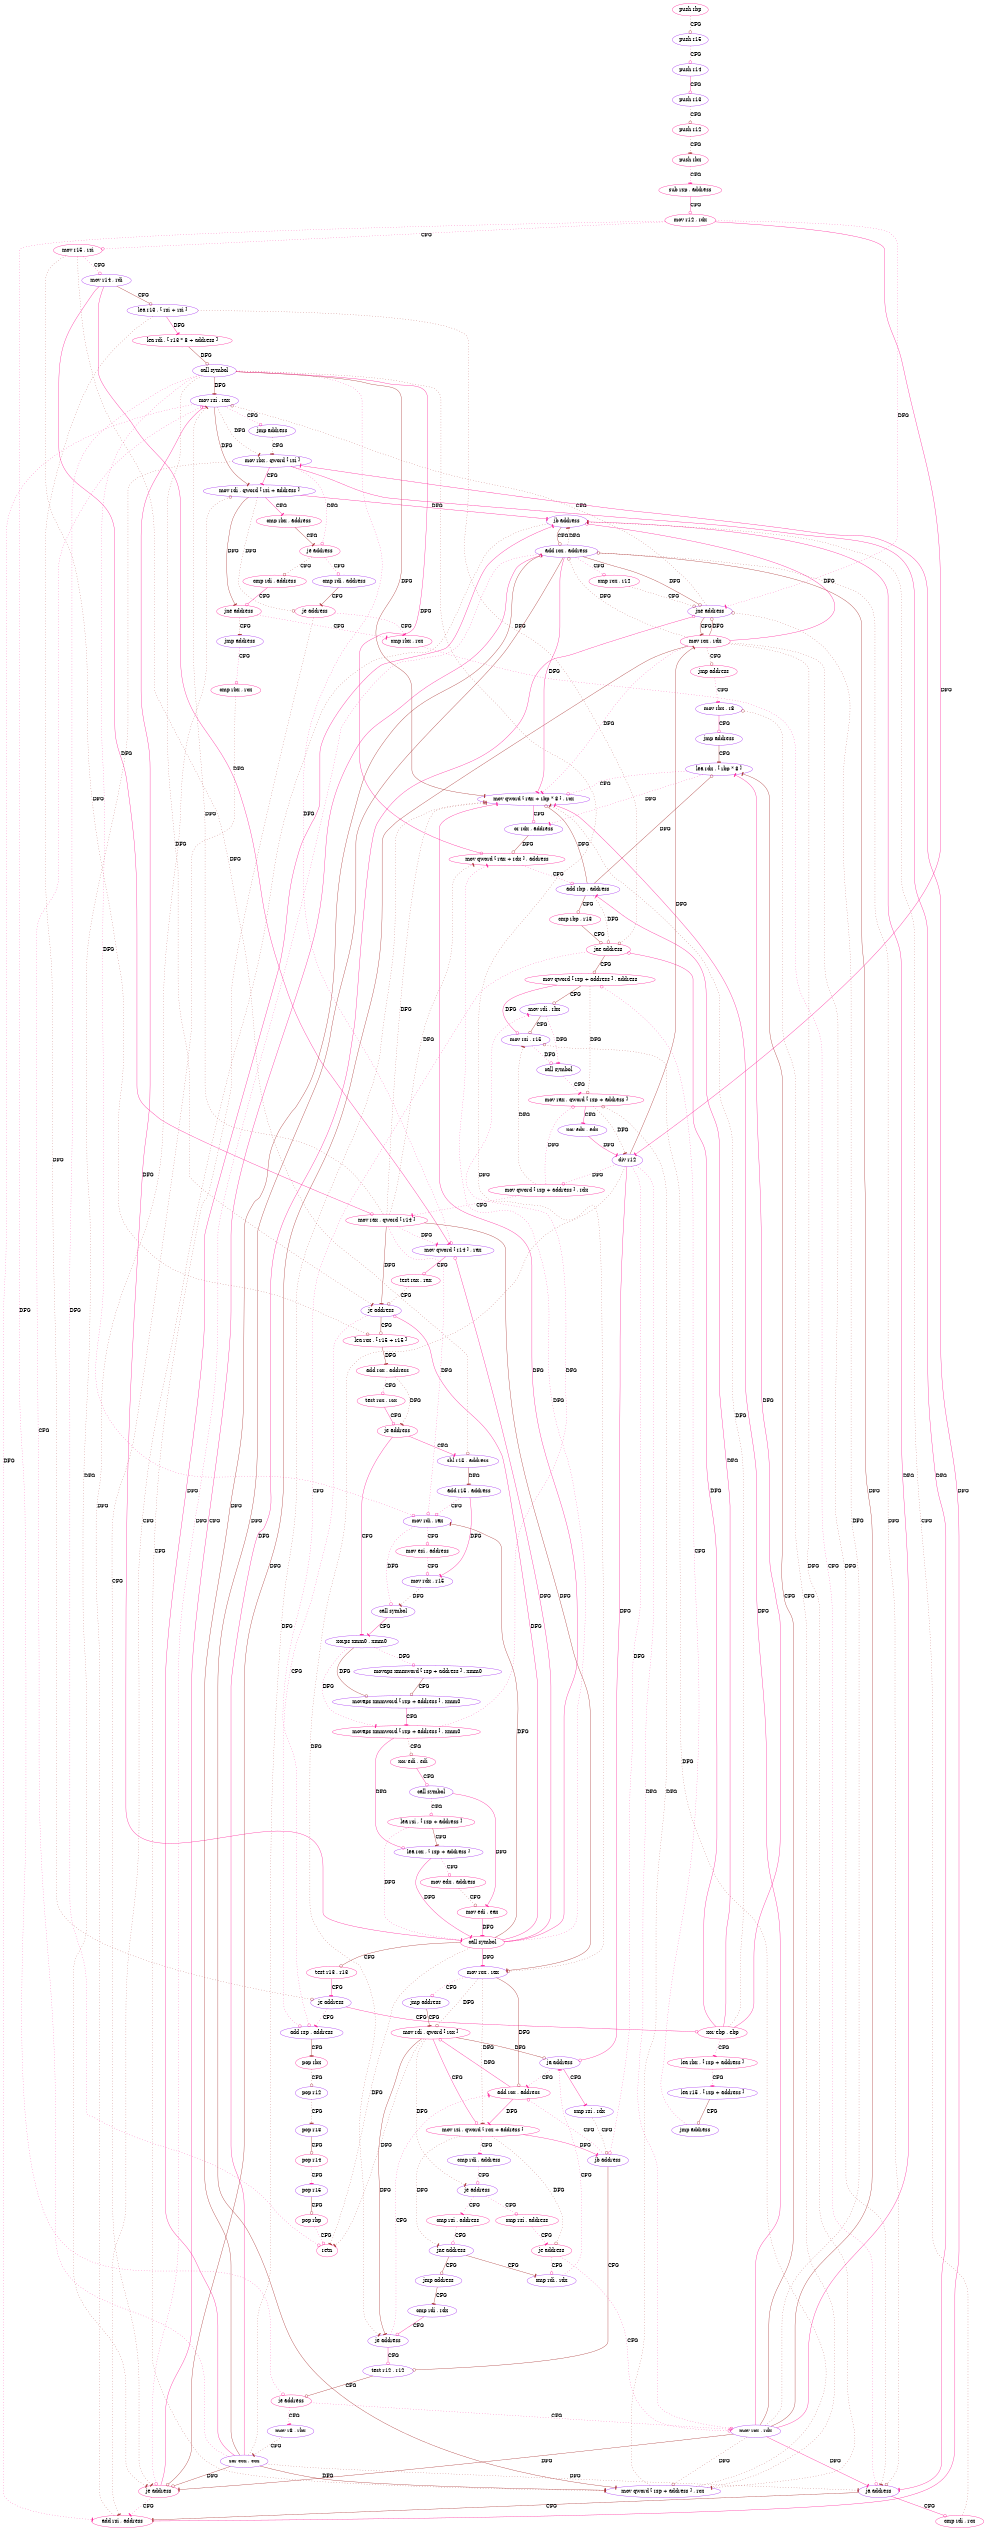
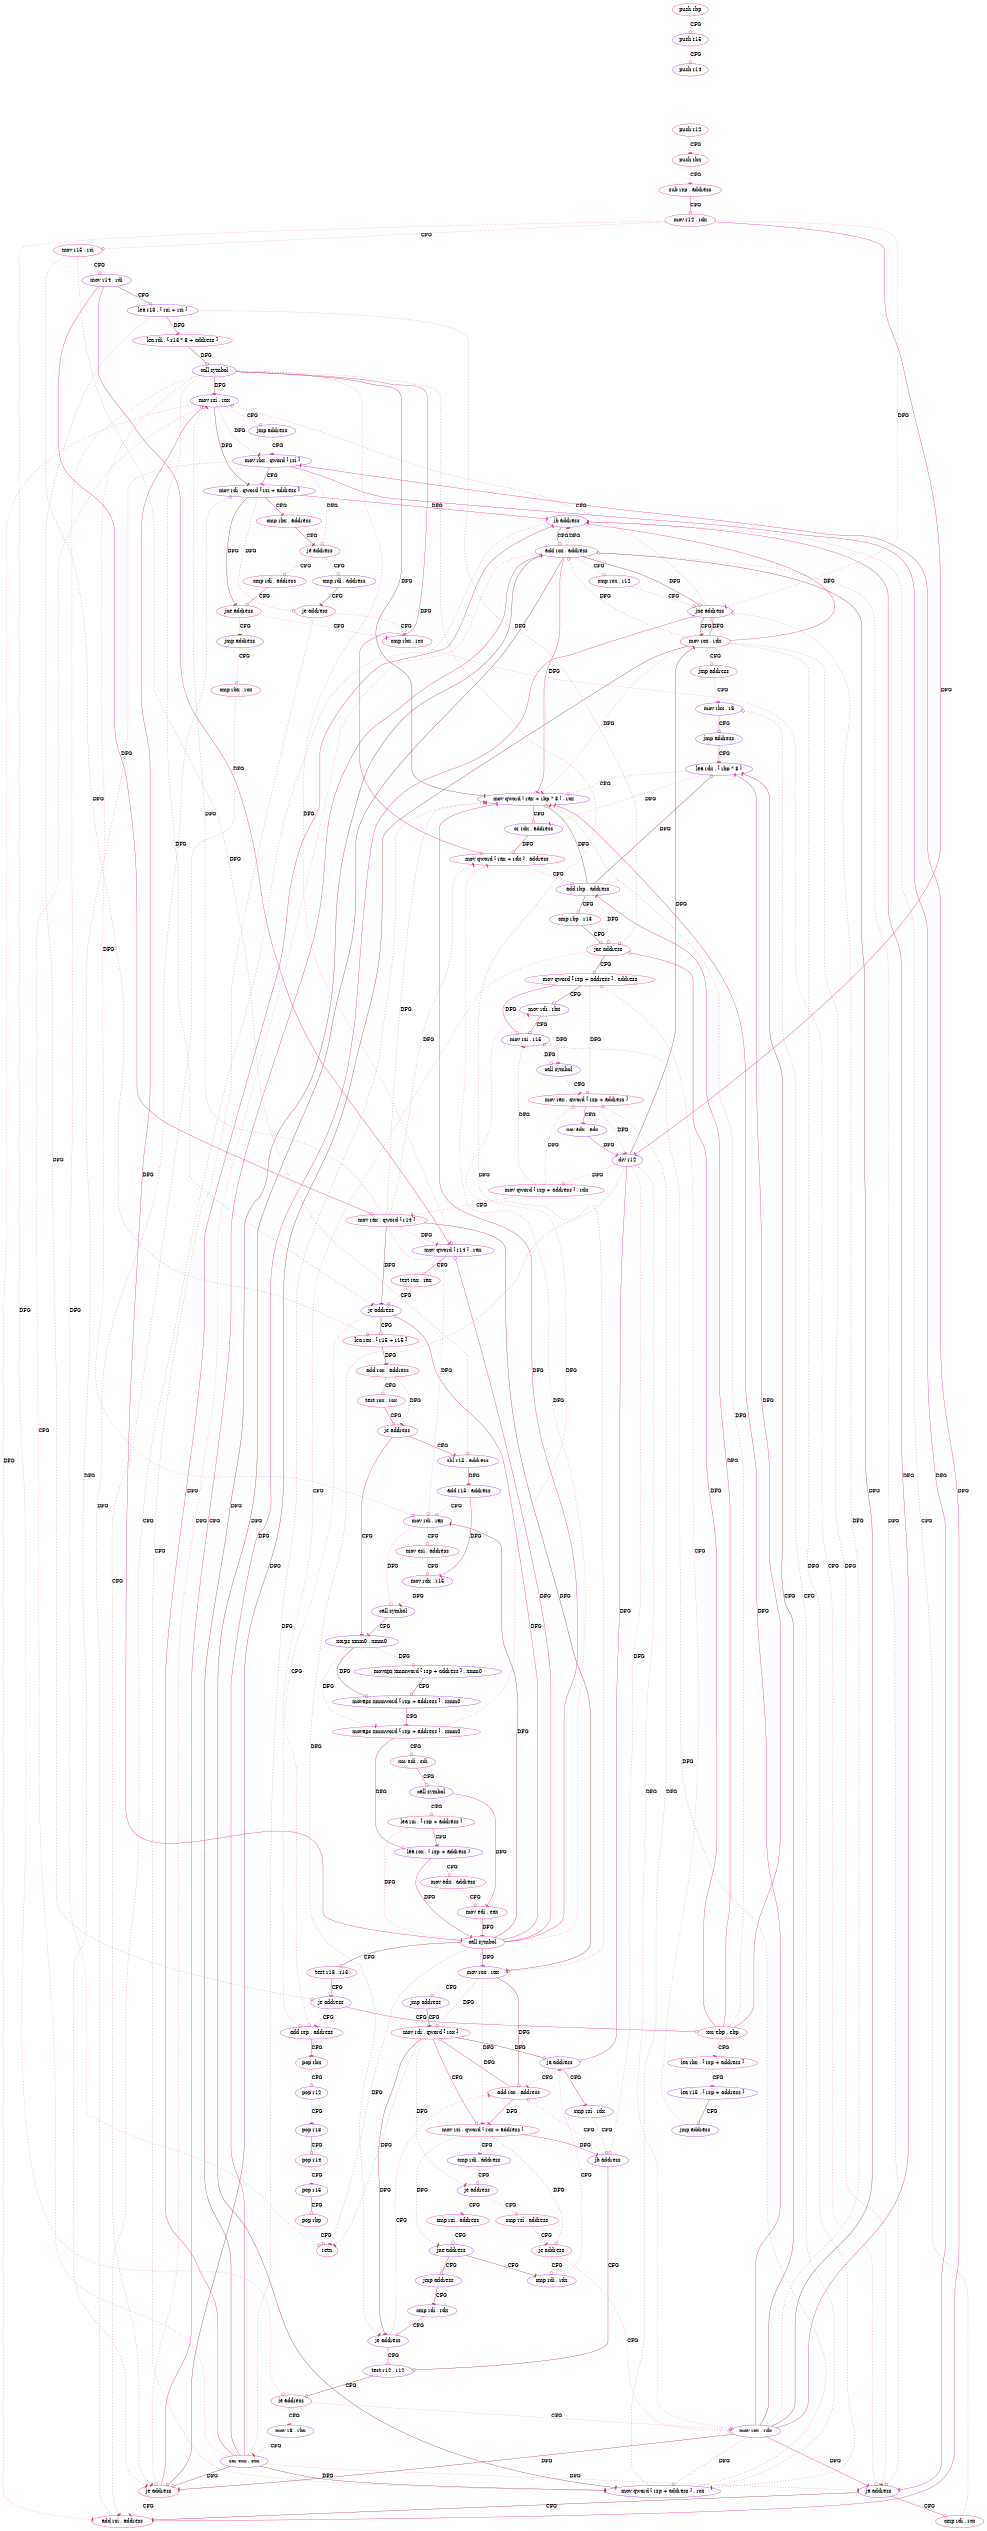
(690, 100) -> none
